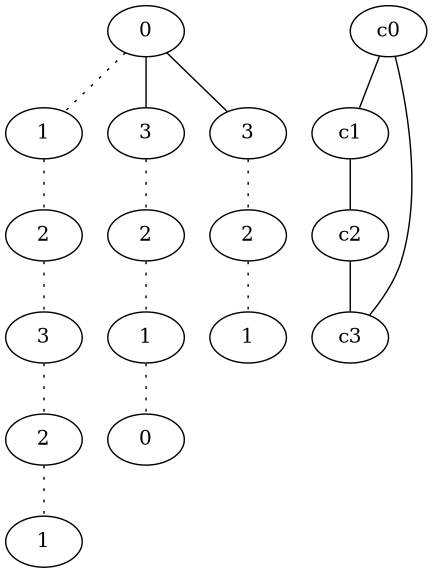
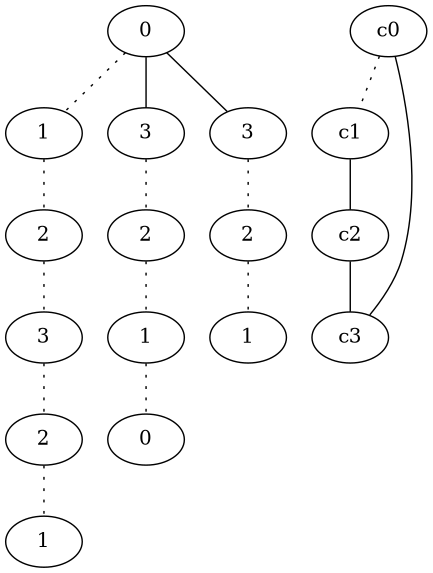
(370, 82) -> (370, 82)
